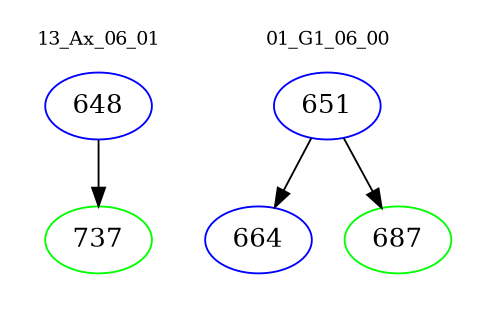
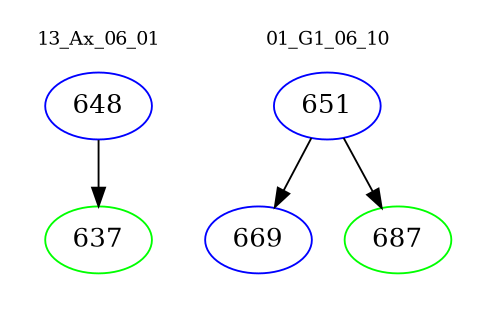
(328, 40) -> (328, 40)
(99, 240) -> (99, 240)
(259, 240) -> (259, 240)
